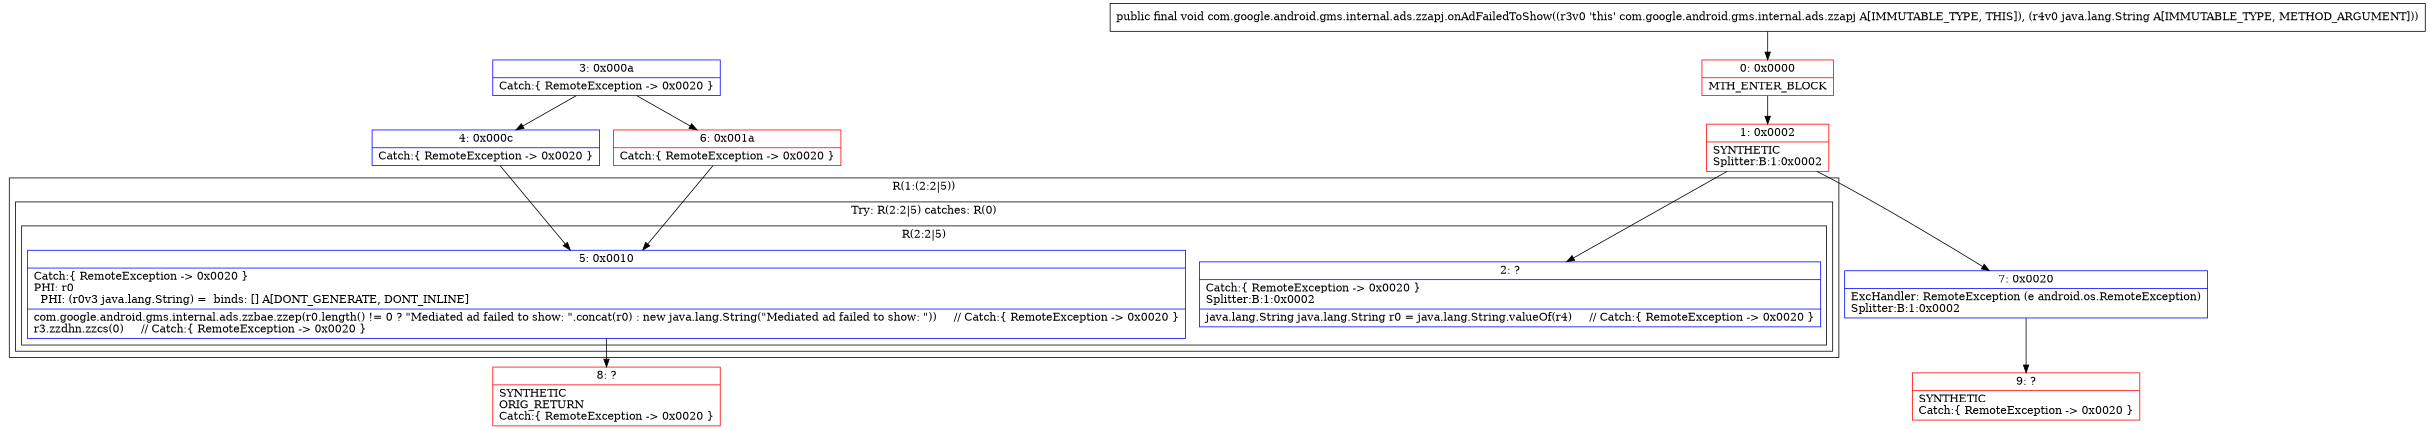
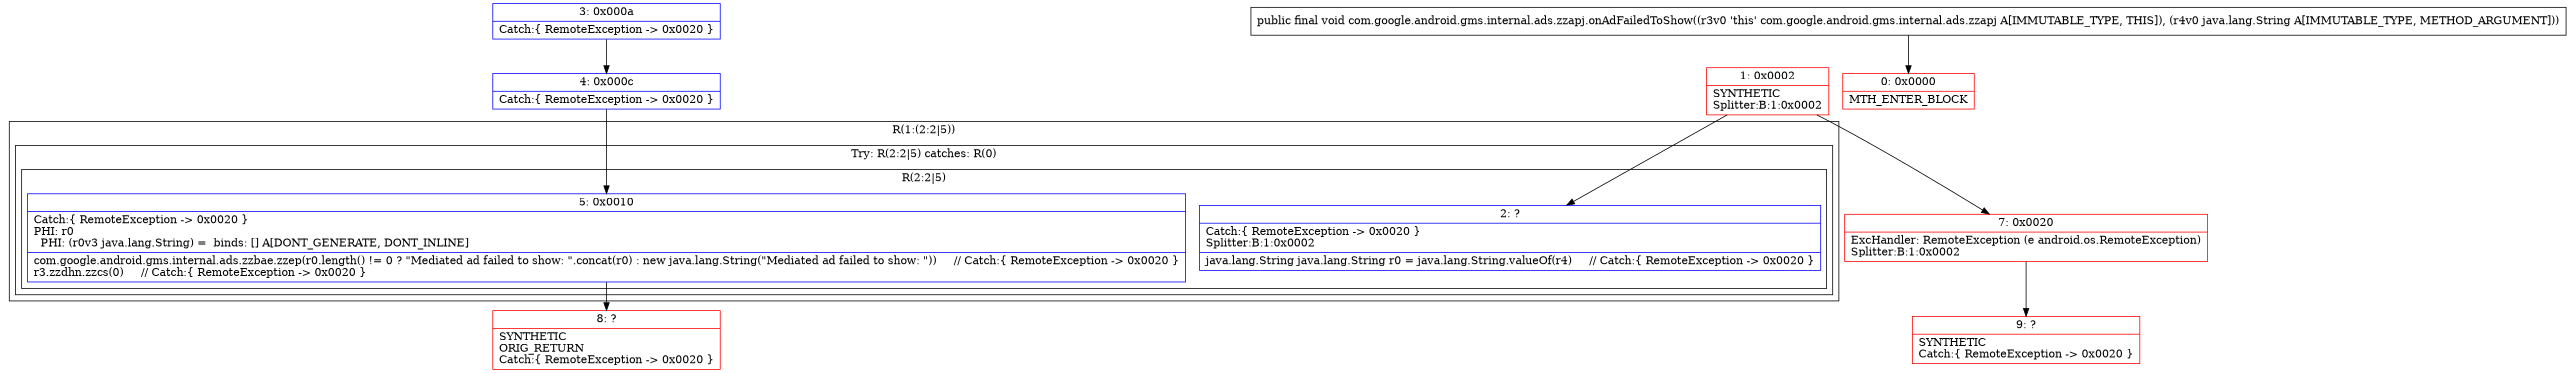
(1768, 106) -> none
(727, 148) -> none
(2026, 294) -> (2026, 238)
